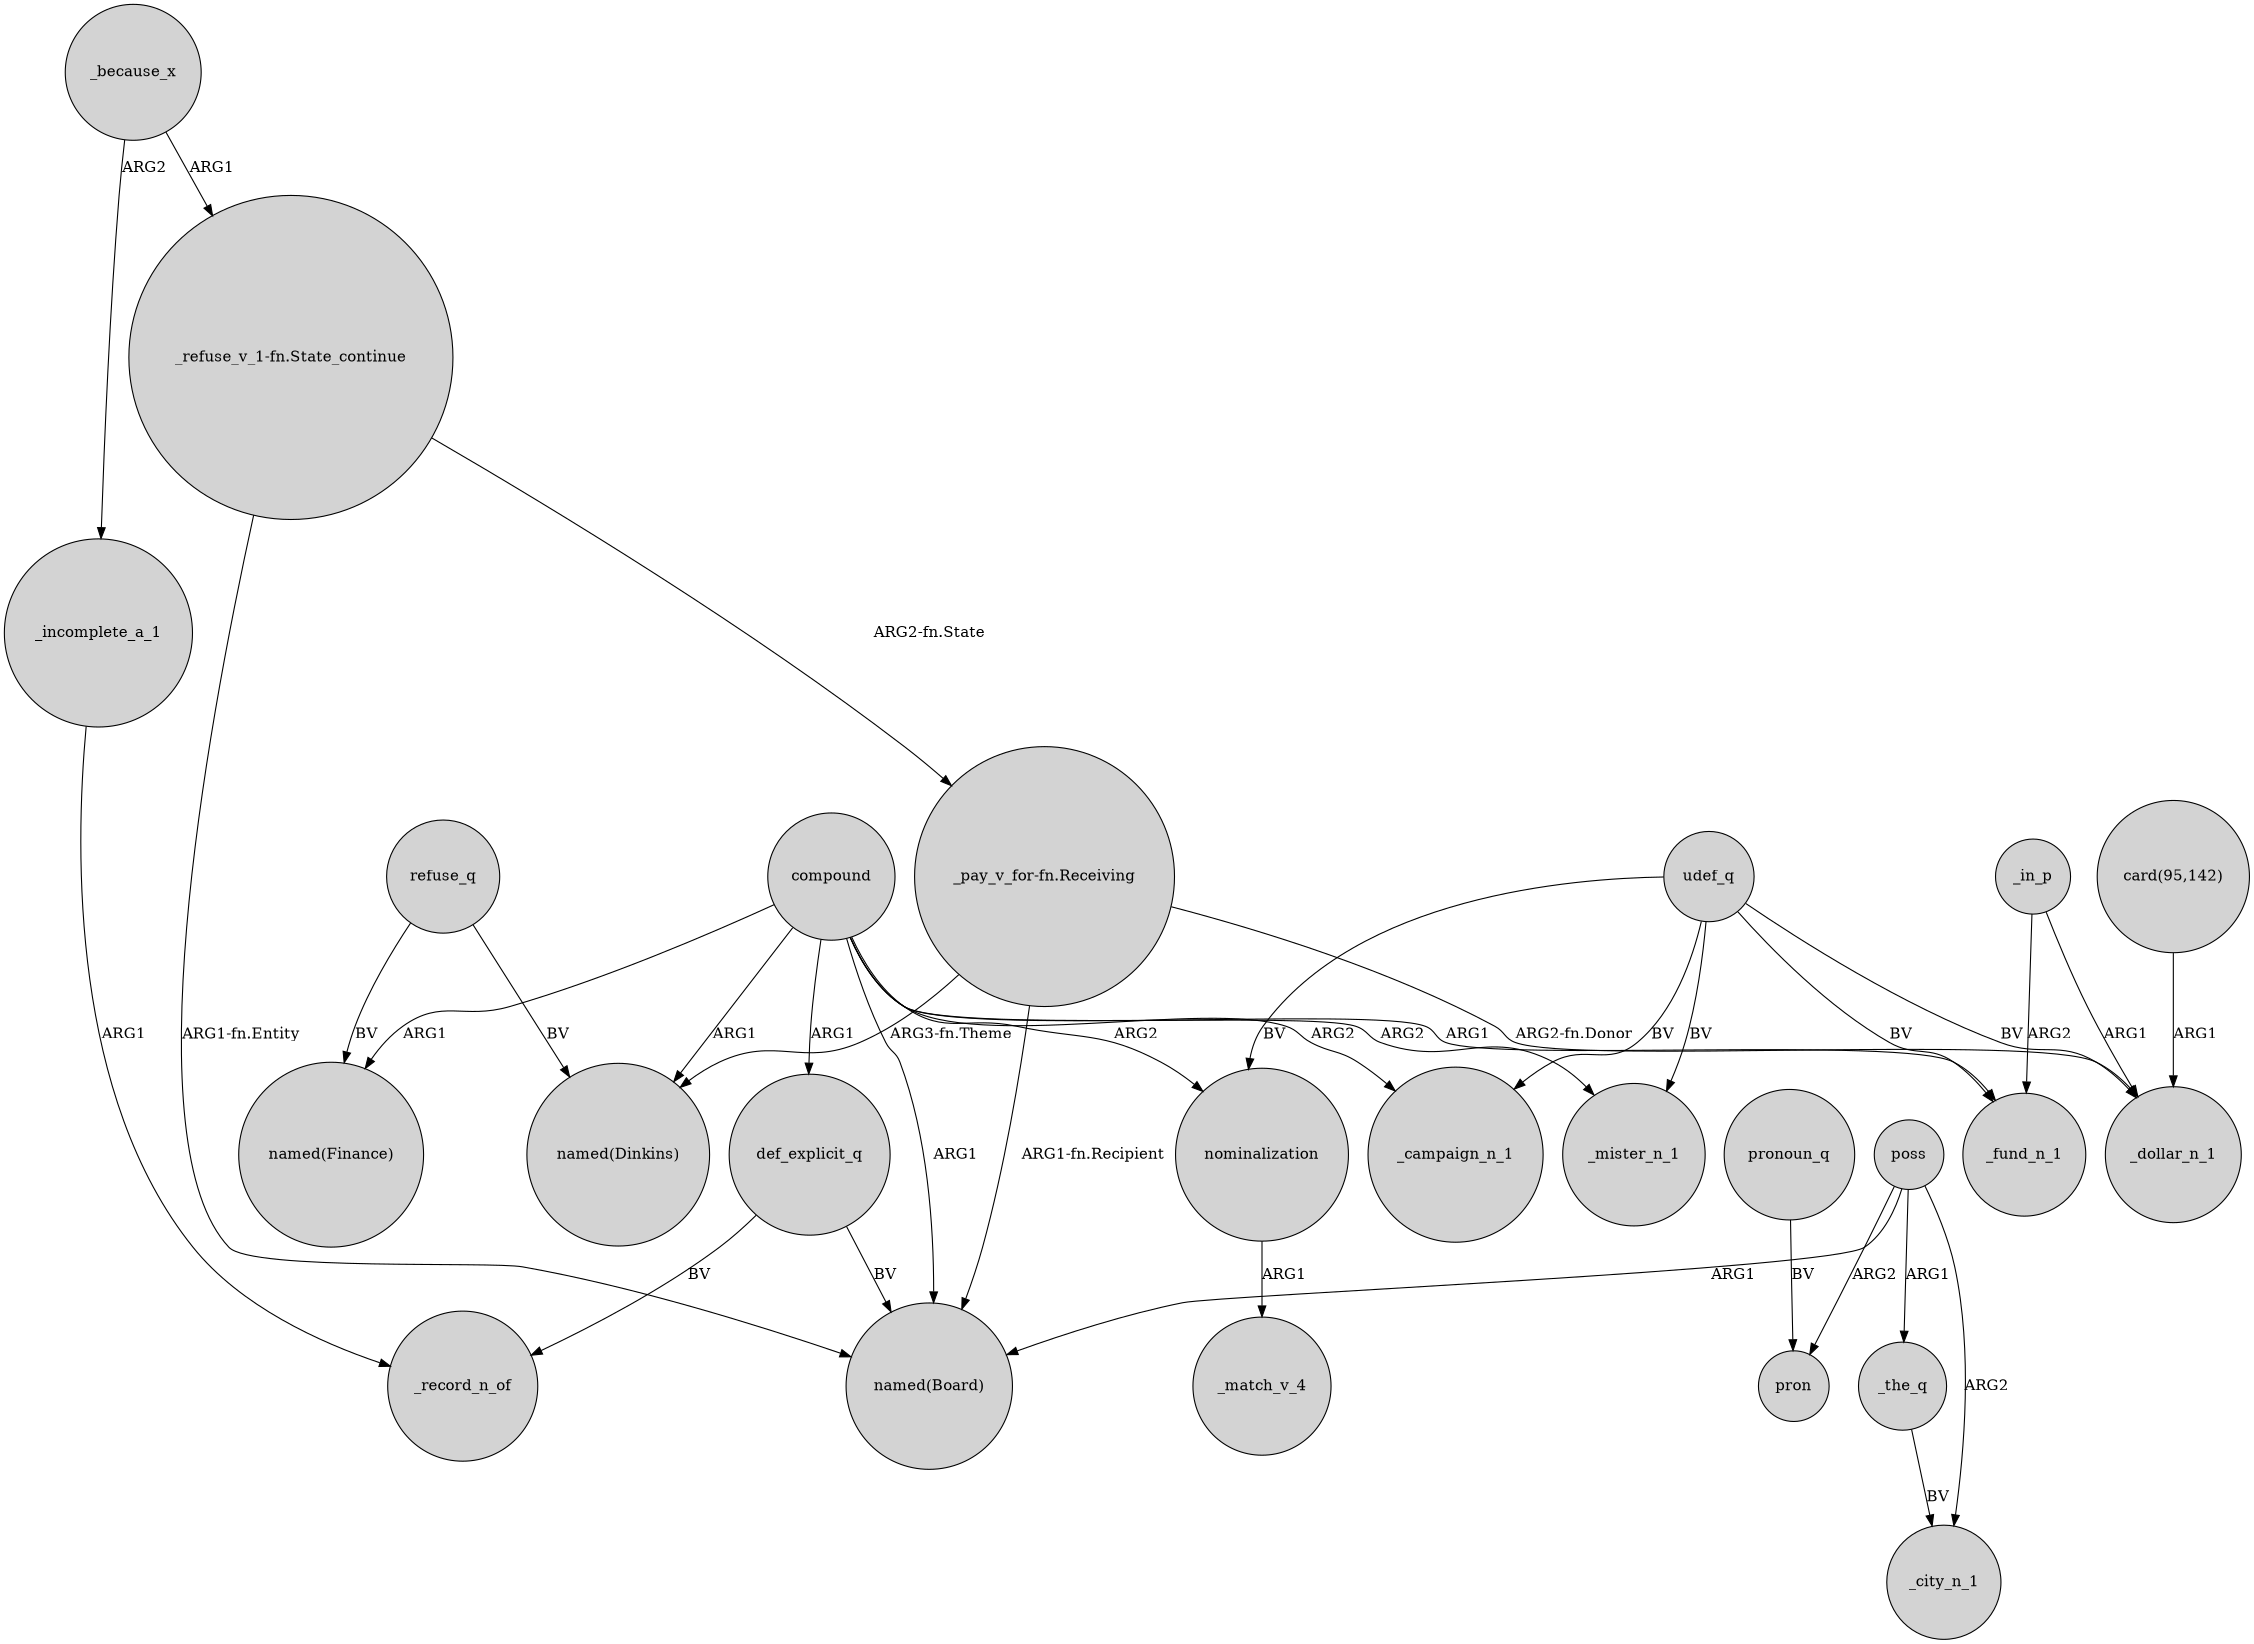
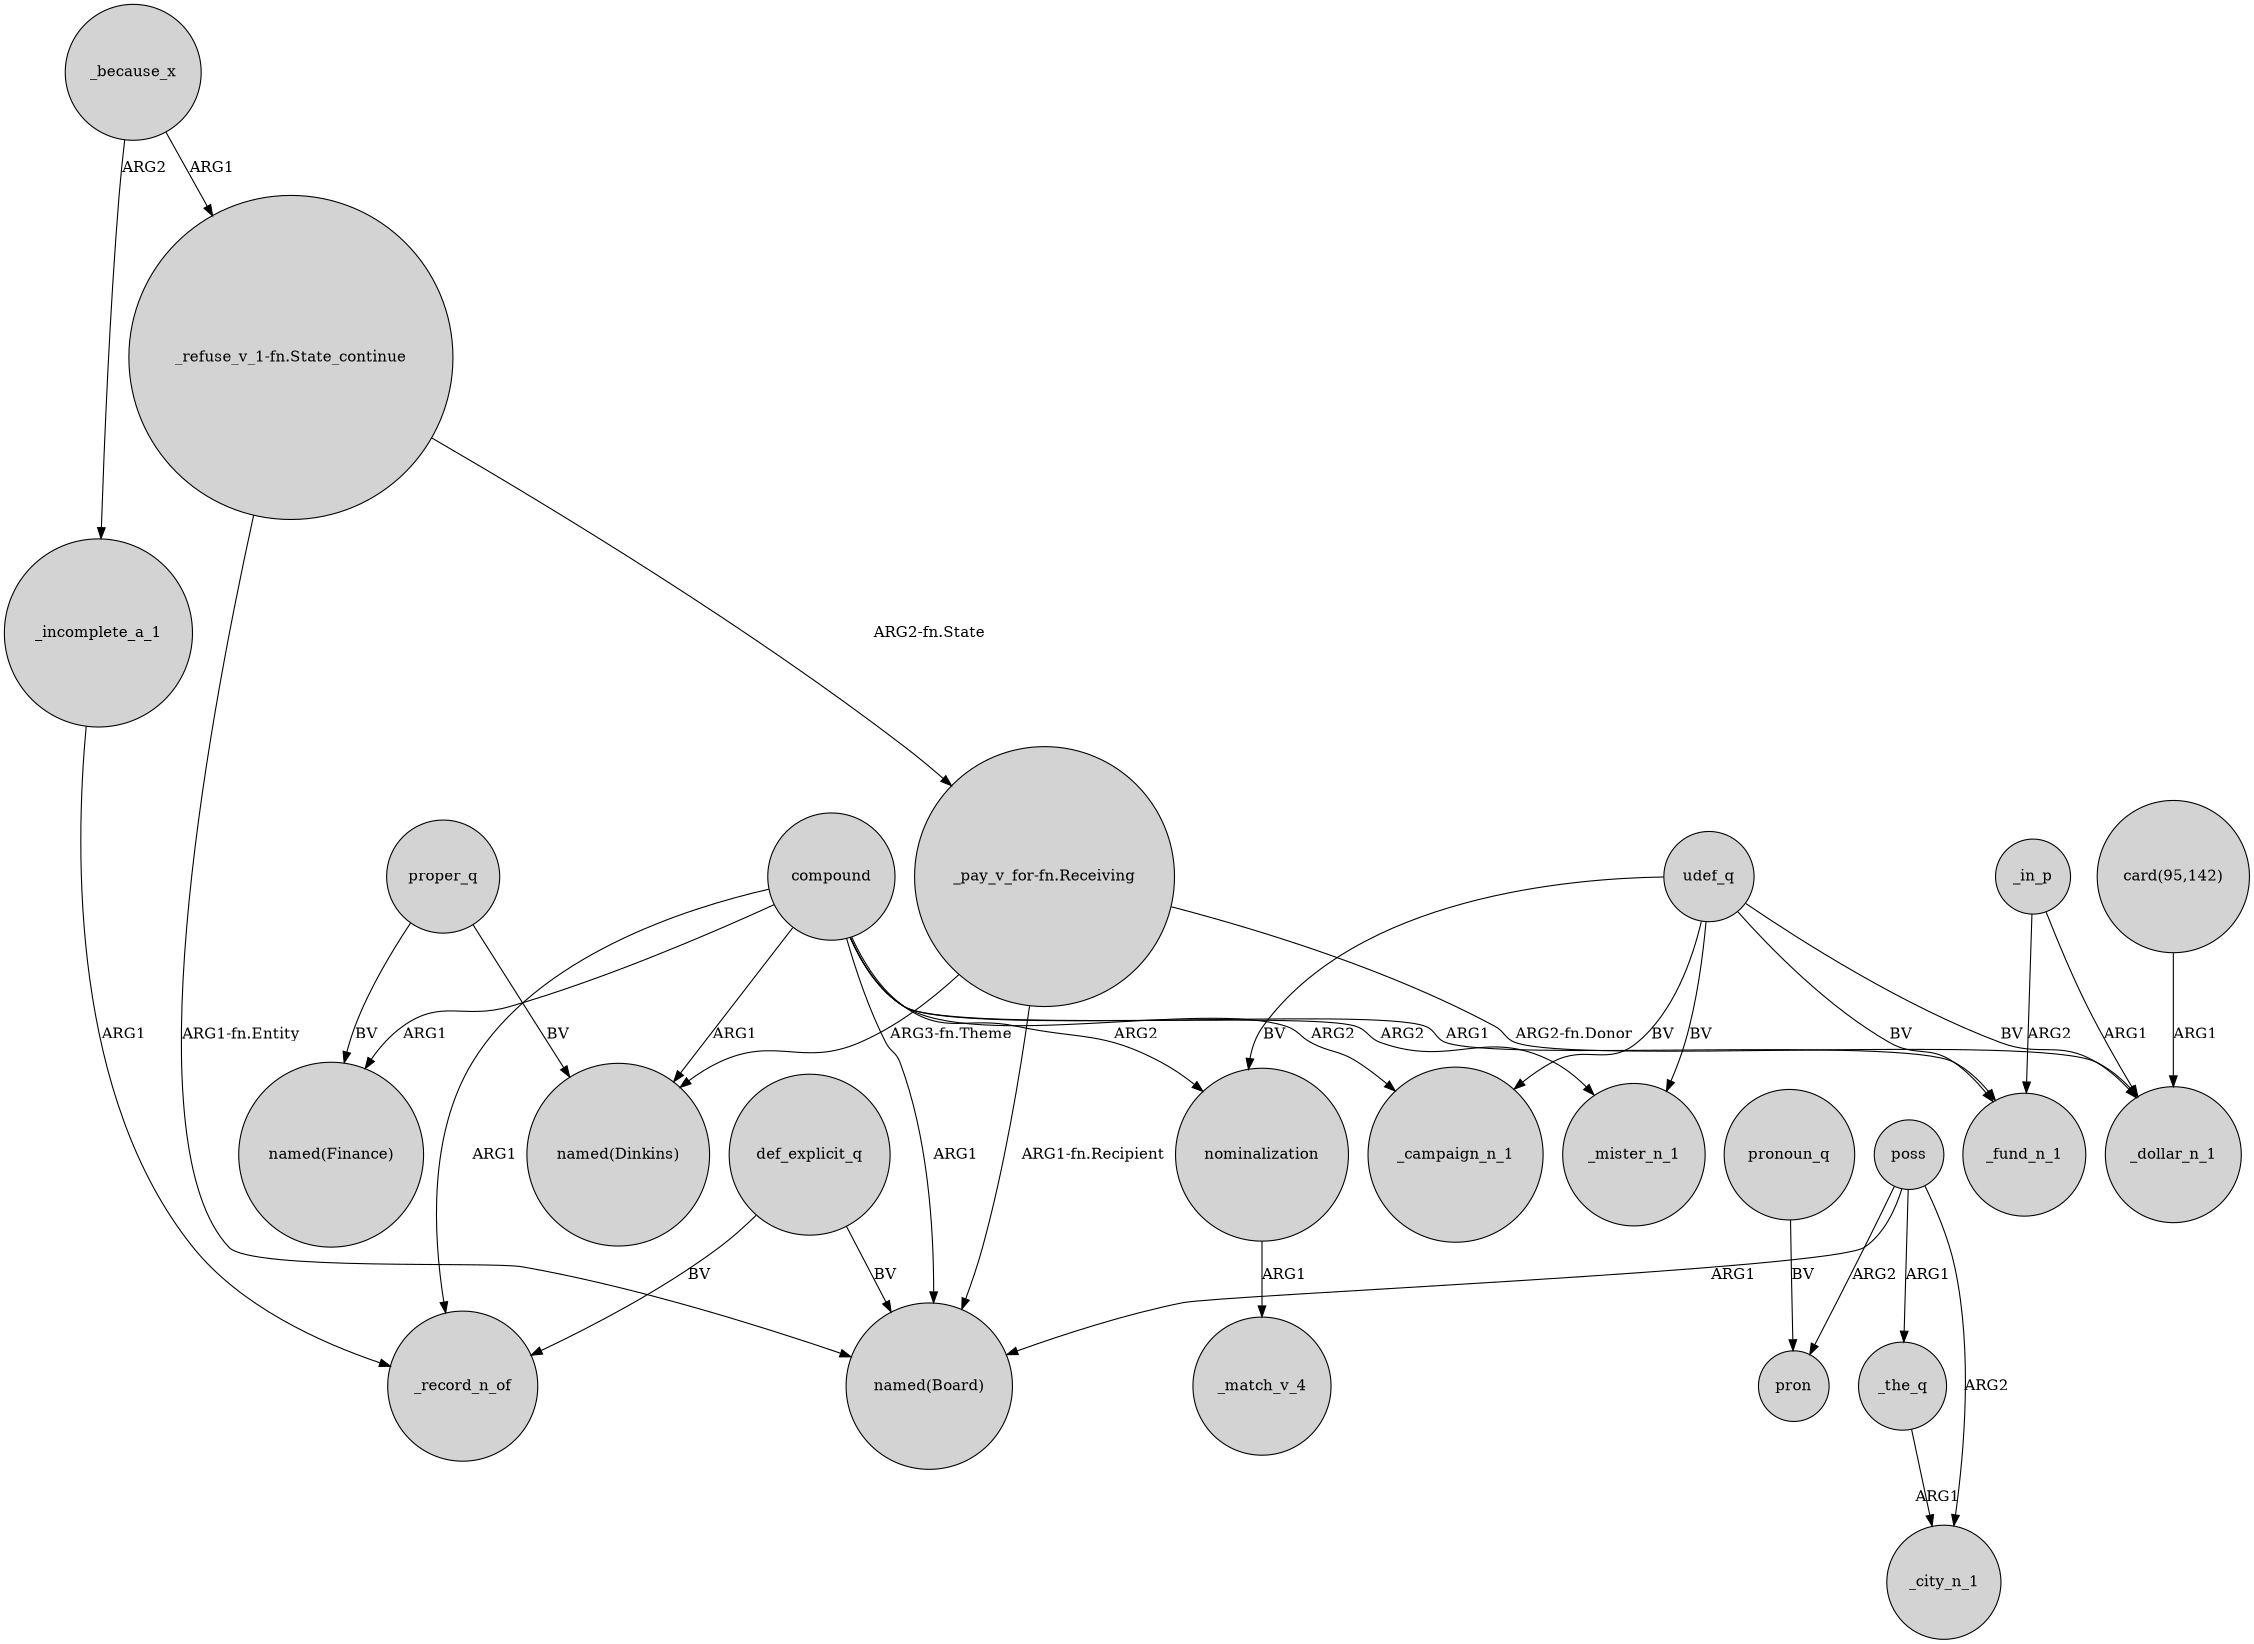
(443, 877) -> (443, 877)
(813, 1001) -> (505, 1021)
(1938, 1497) -> (1938, 1497)
